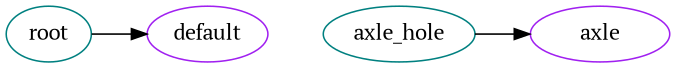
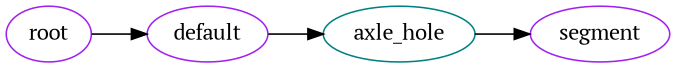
(49, 34) -> (49, 34)
none -> (288, 34)
(600, 34) -> (600, 34)
